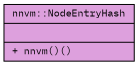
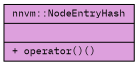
(42, 51) -> (54, 51)
